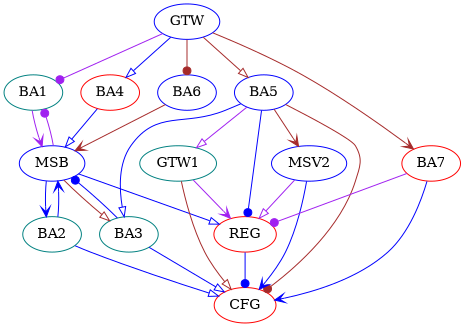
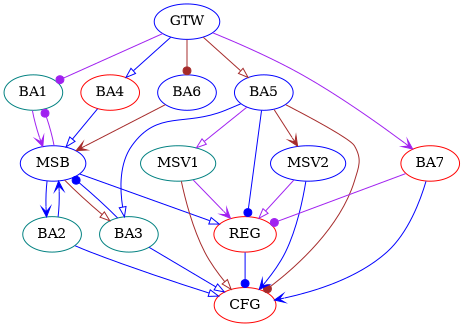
(313, 81) -> (313, 81)
(178, 163) -> (178, 163)
